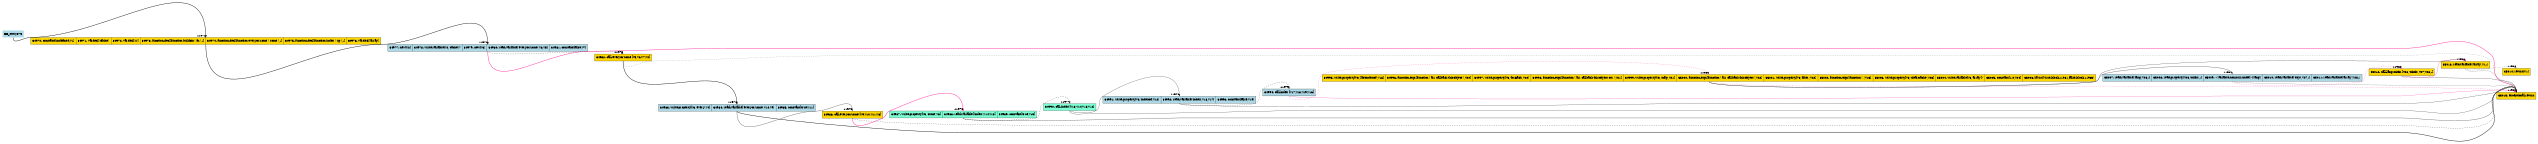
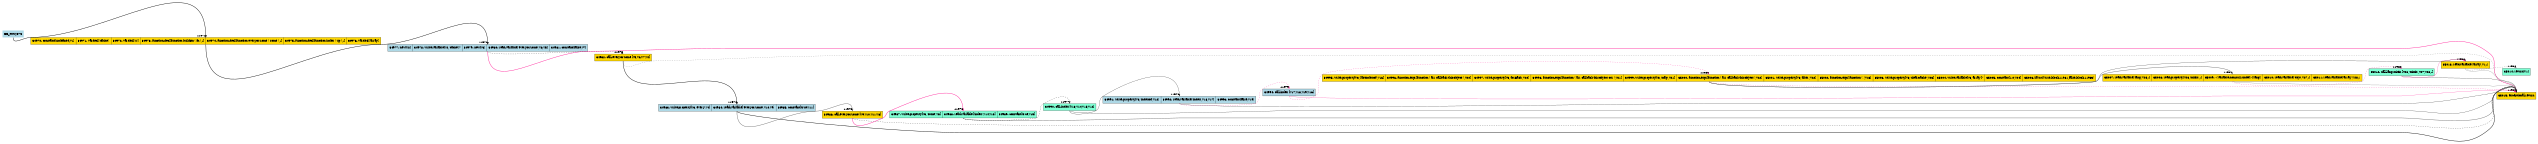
(2402, 72) -> (2402, 72)
(2516, 72) -> (2516, 72)
(2232, 78) -> (2232, 78)
(1241, 105) -> (1241, 105)
